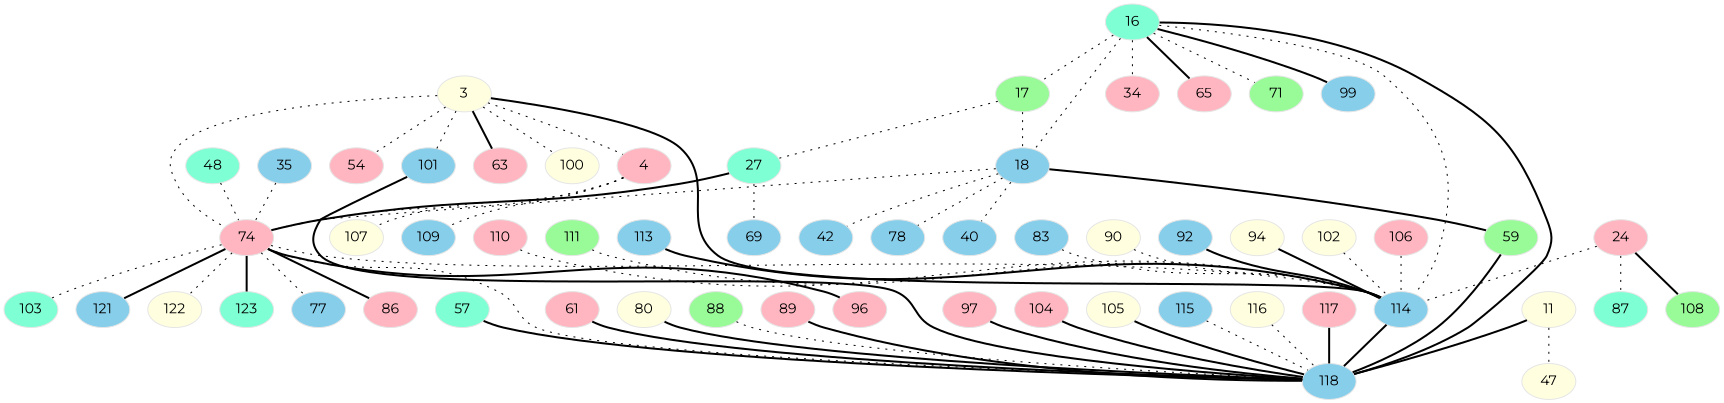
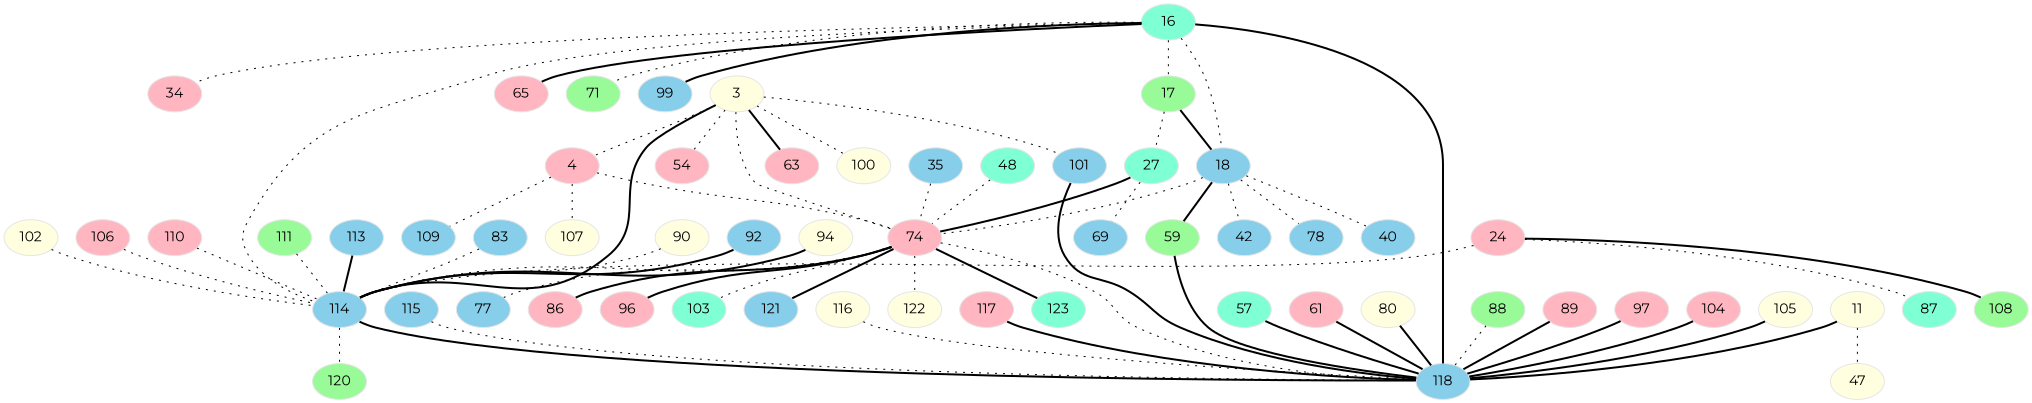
(1023, 130) -> (1196, 130)
none -> (340, 381)
